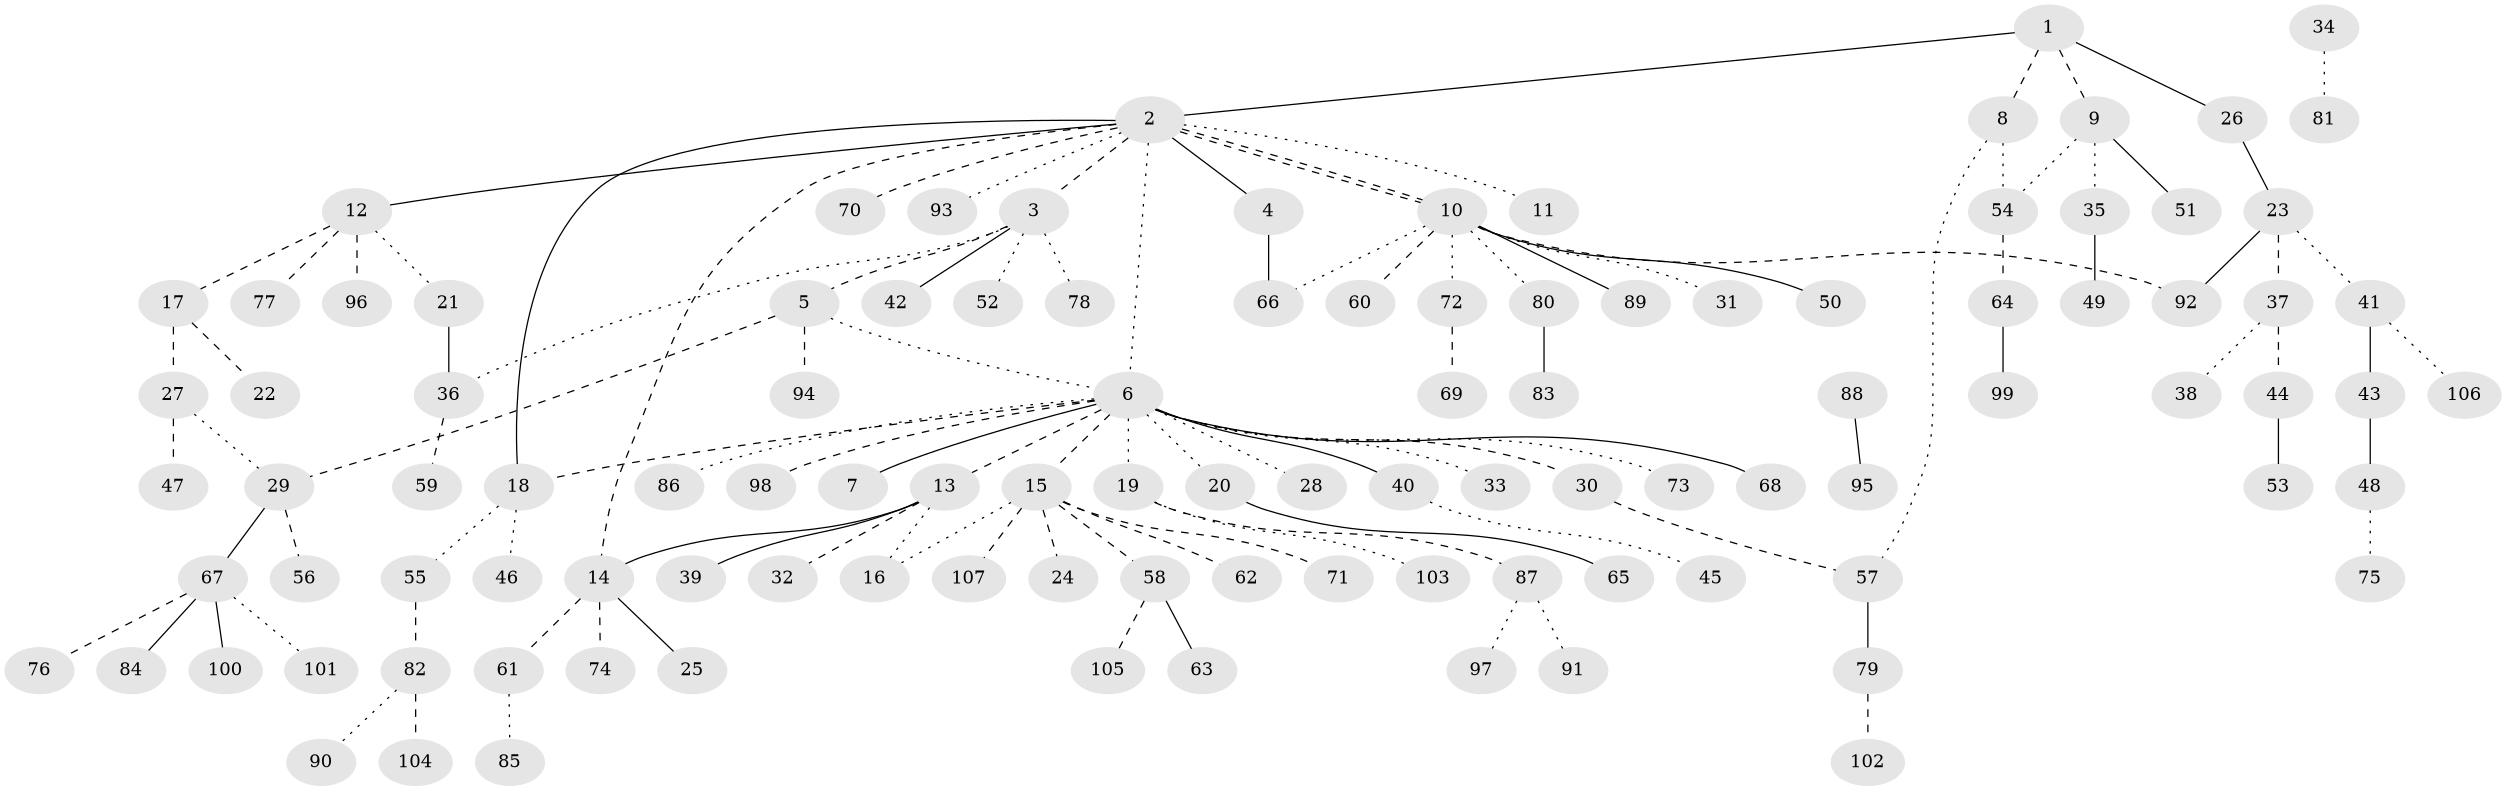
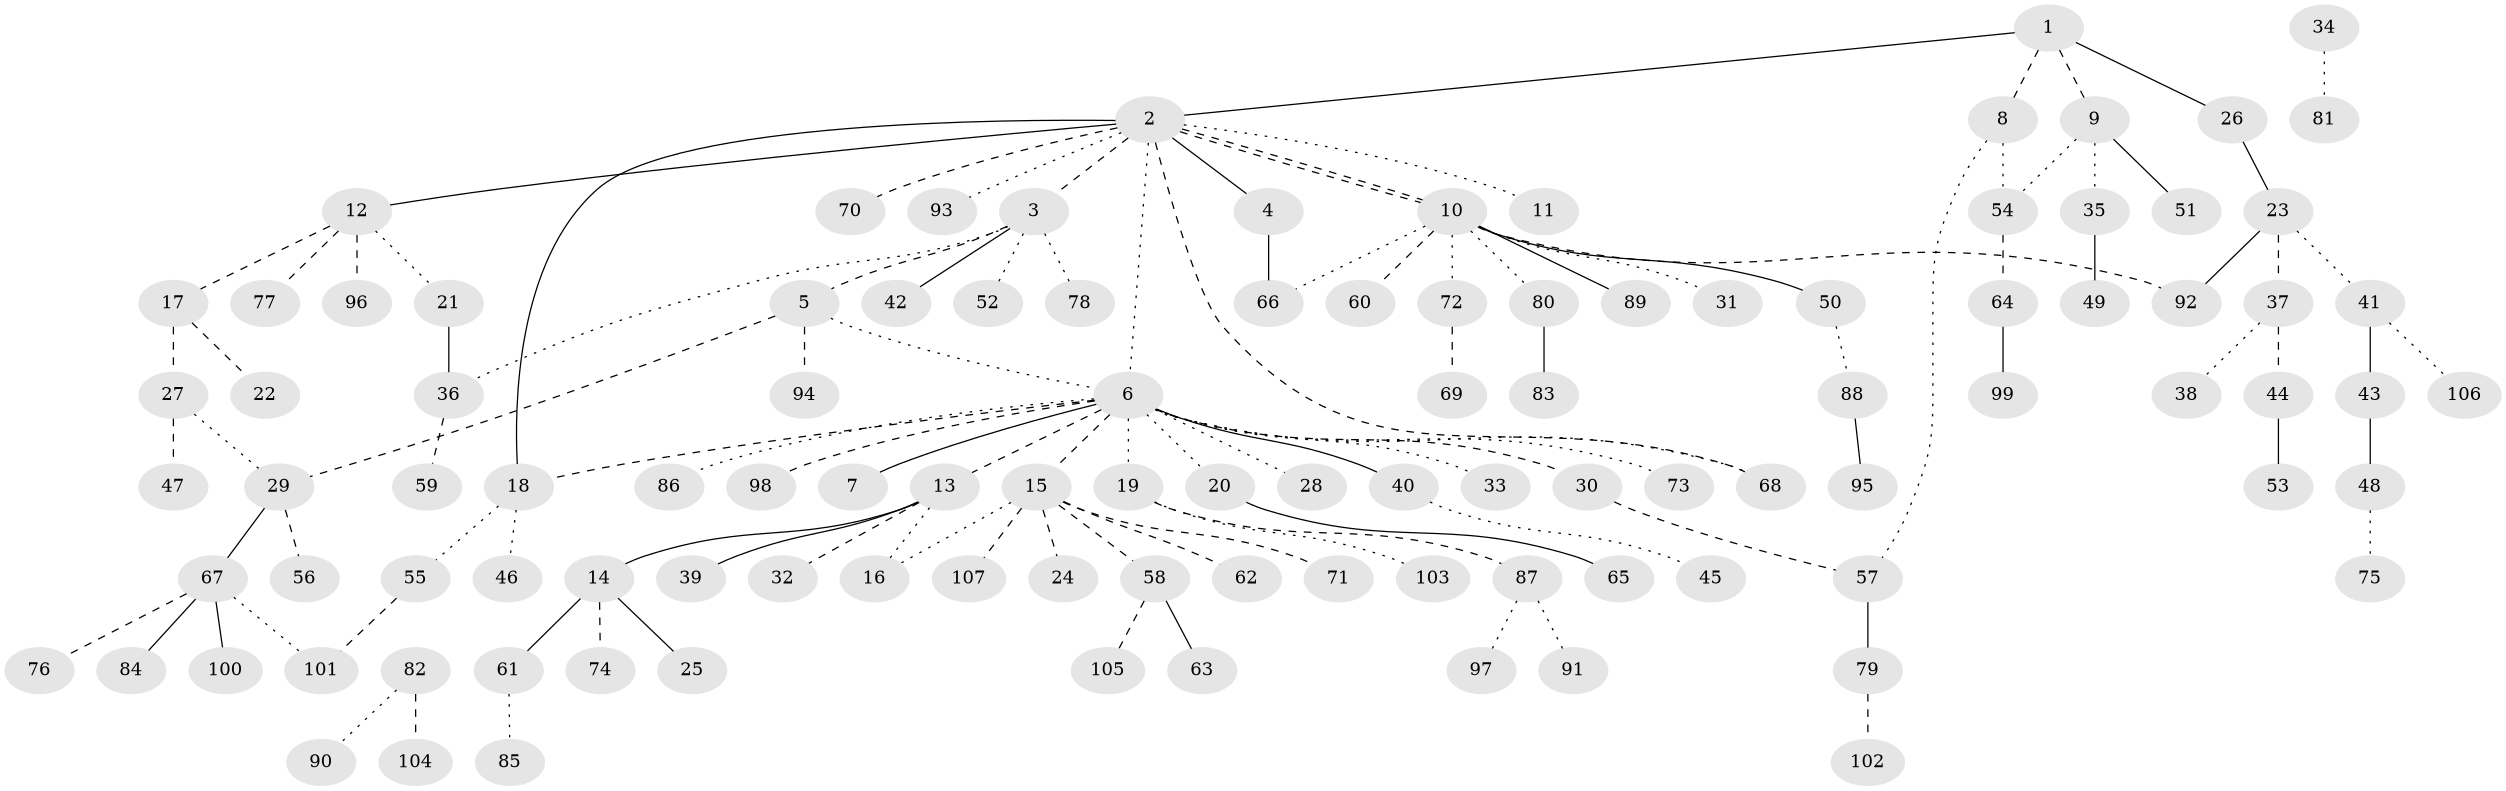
(760, 222) -> (1372, 423)
none -> (1842, 349)
(1555, 438) -> (1450, 439)
(416, 625) -> (369, 625)
(554, 625) -> (554, 625)
